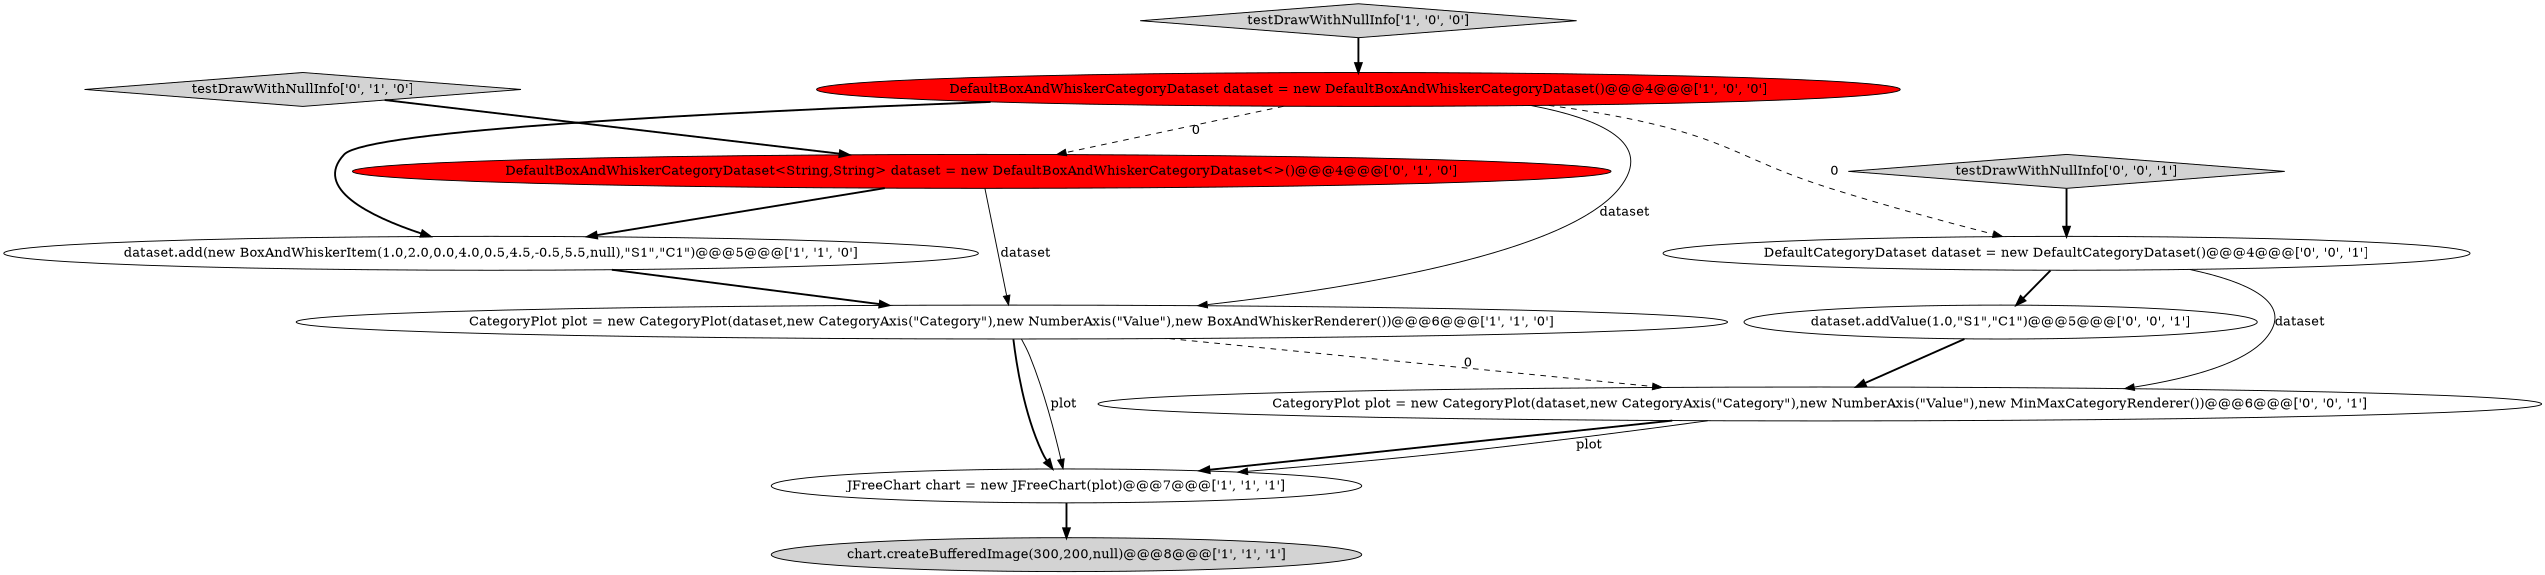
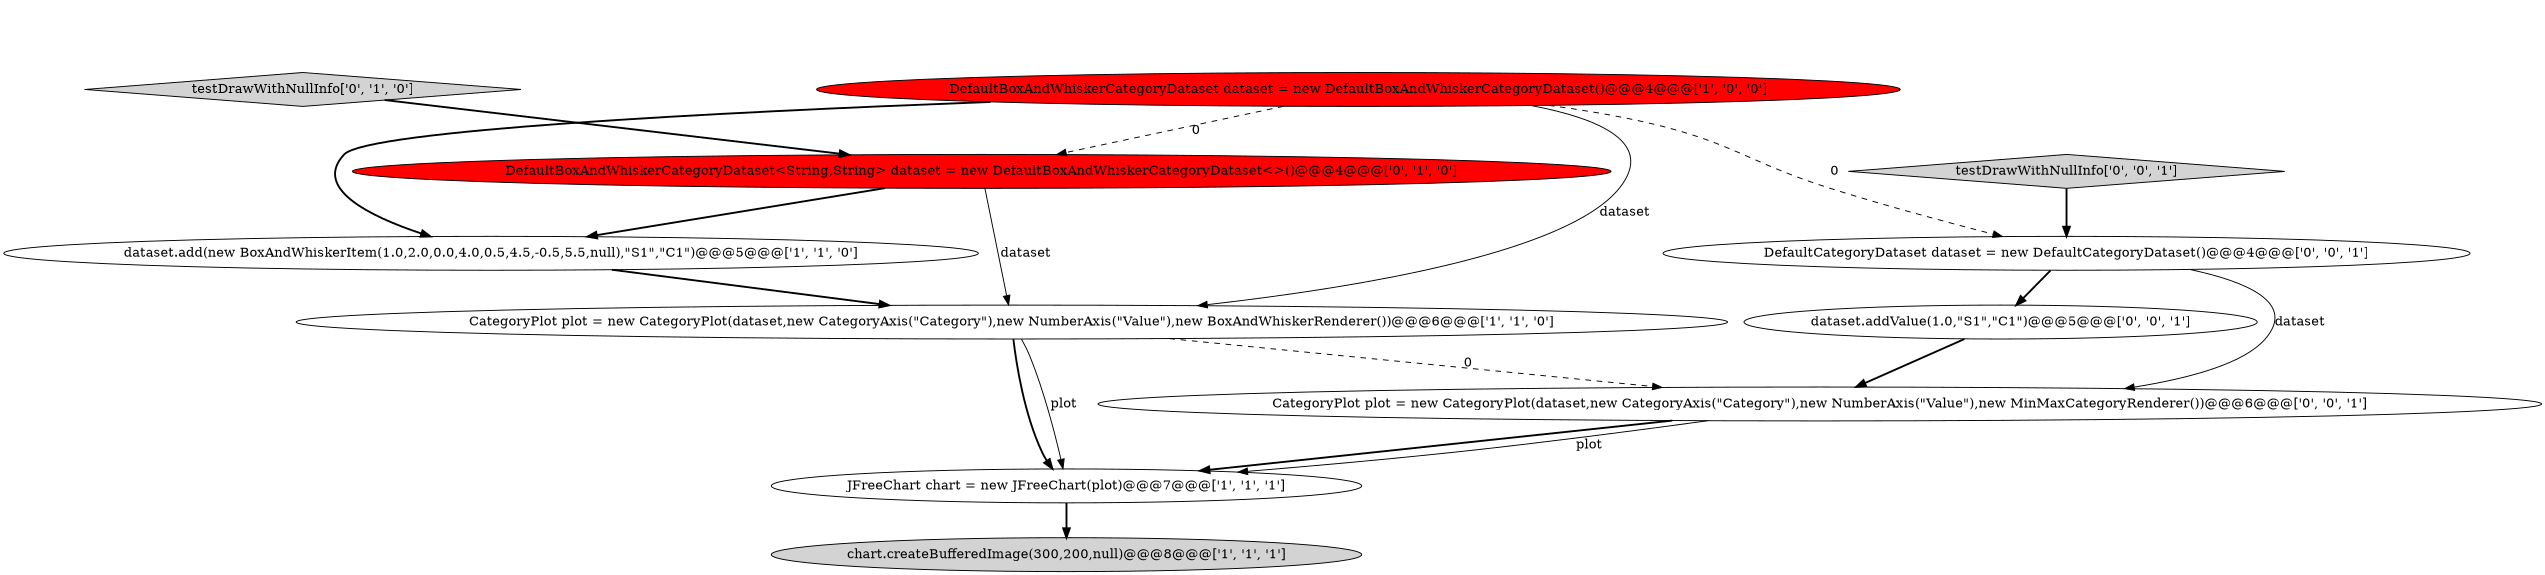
(1358, 21) -> none
